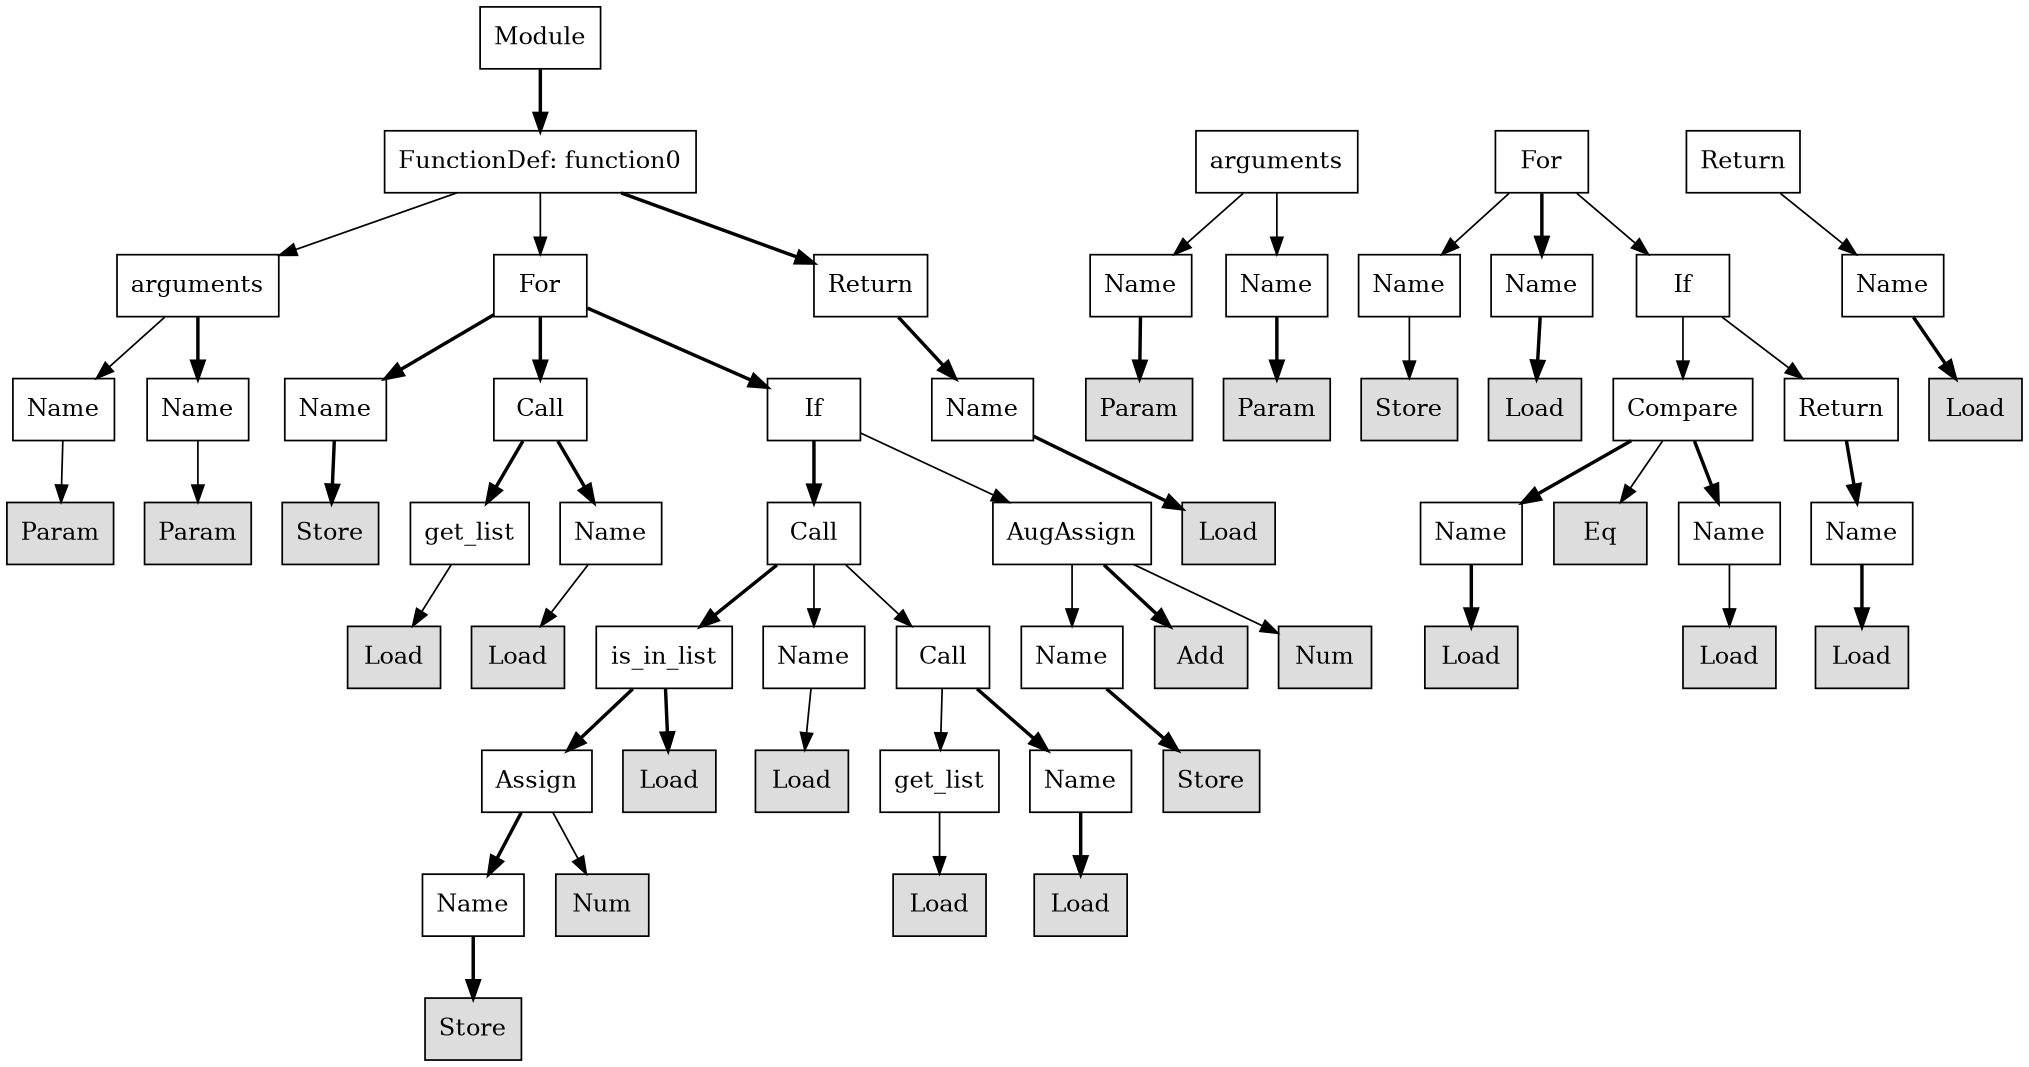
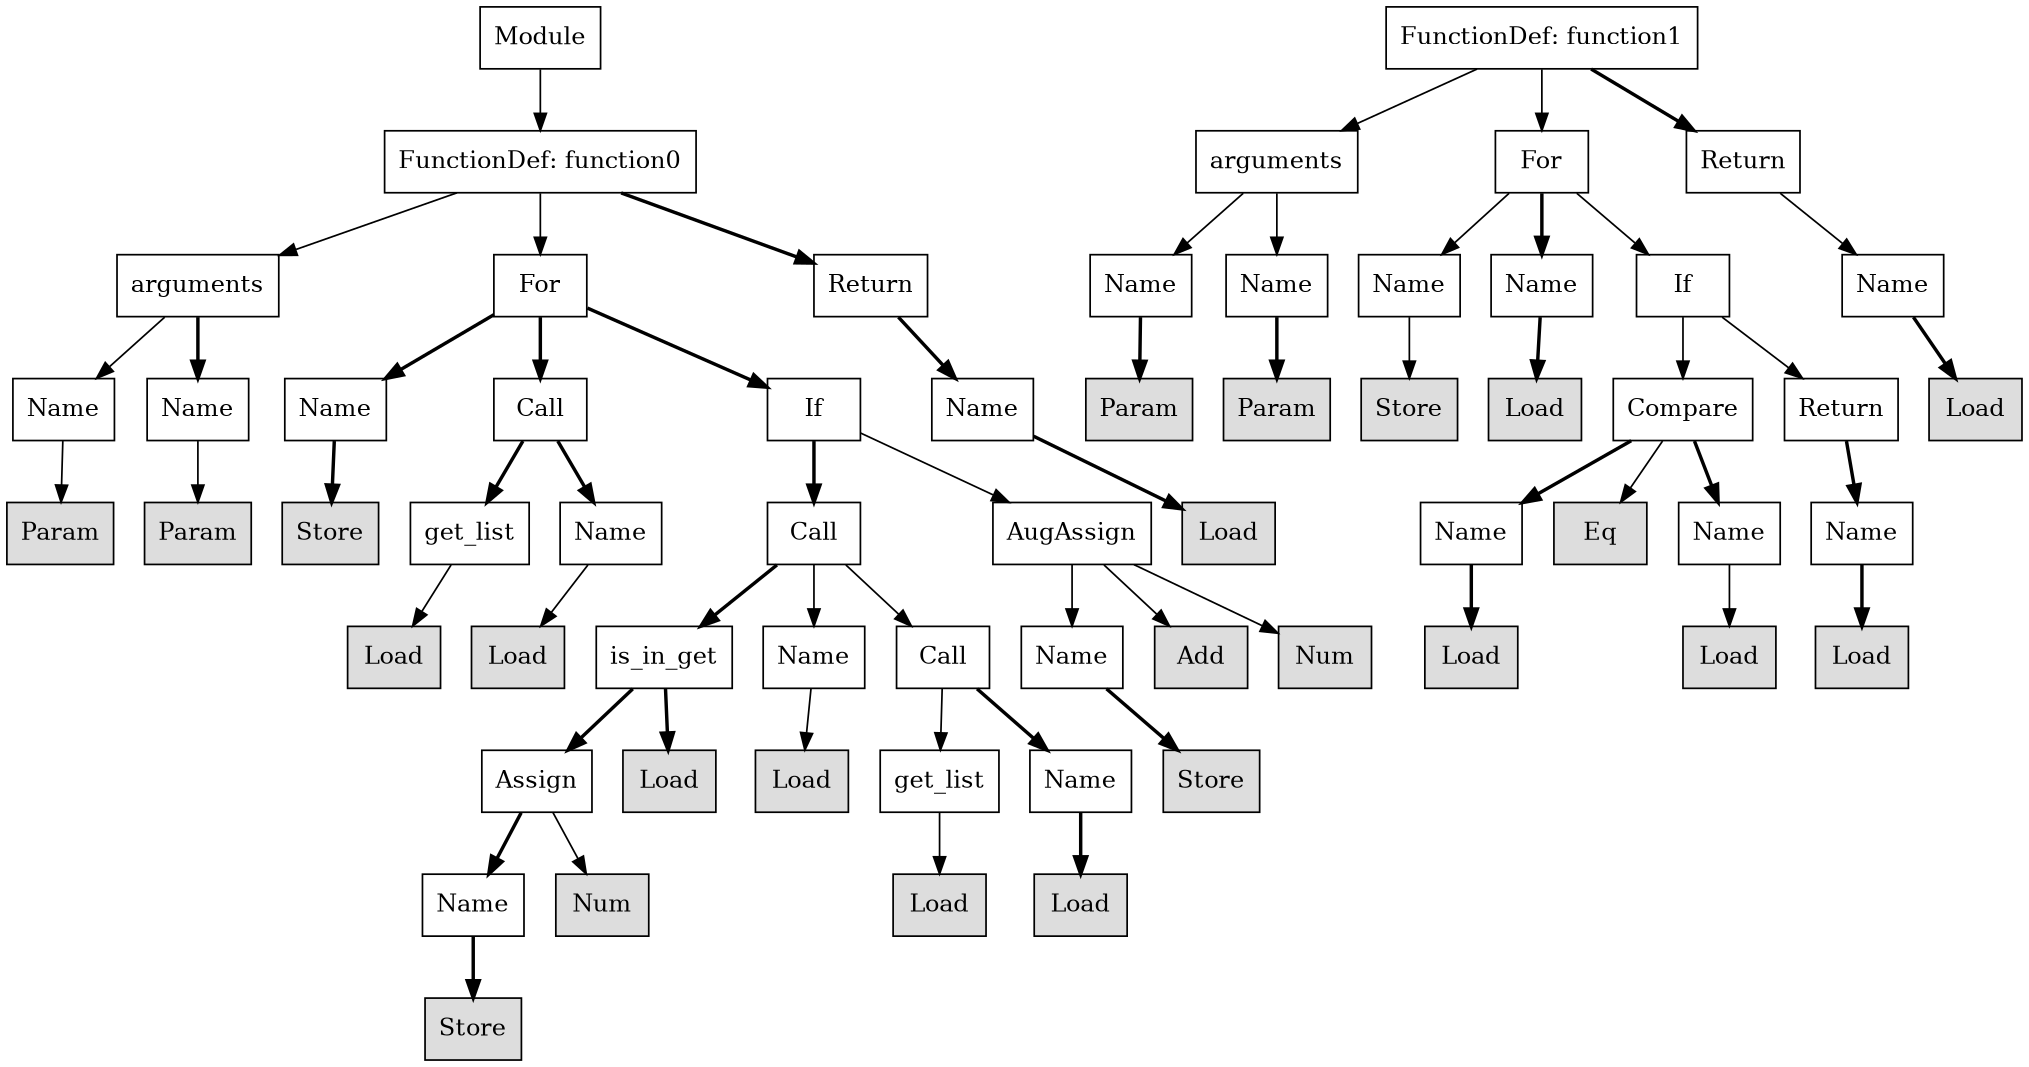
none -> (1542, 38)
(540, 91) -> (540, 91)
(1130, 590) -> (1130, 590)
(664, 657) -> (664, 657)
